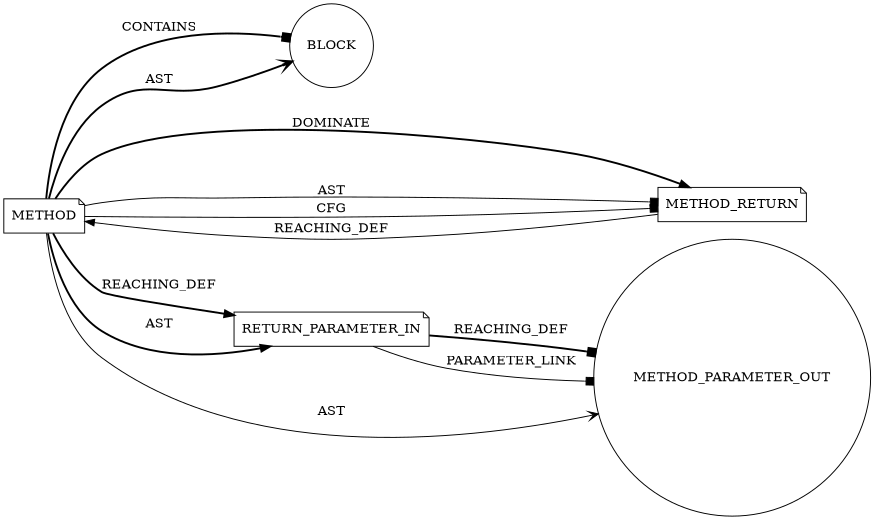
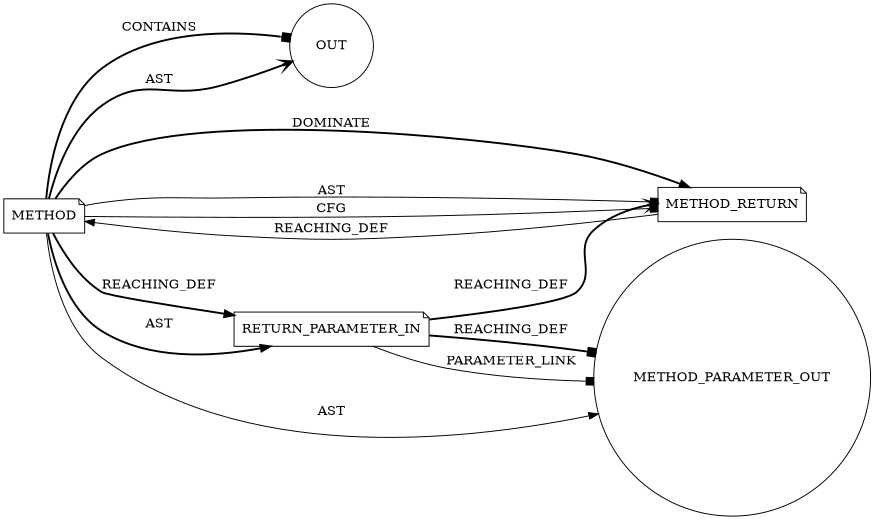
(332, 46) -> (332, 46)
none -> (566, 297)
(269, 426) -> (269, 426)
